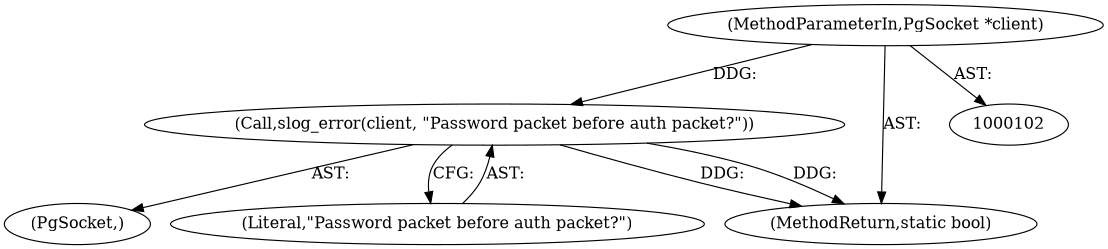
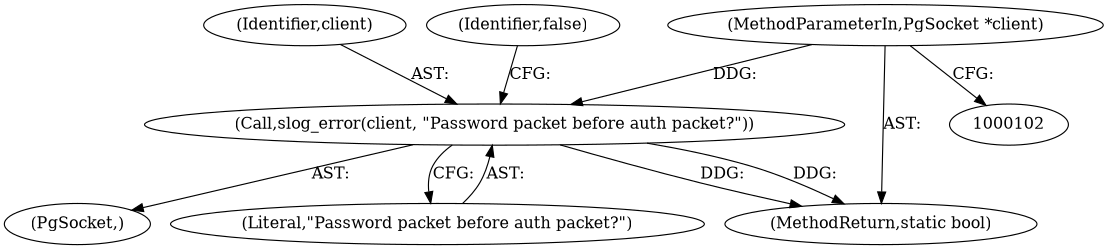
none -> (305, 25)
none -> (523, 25)
(976, 75) -> (976, 75)
